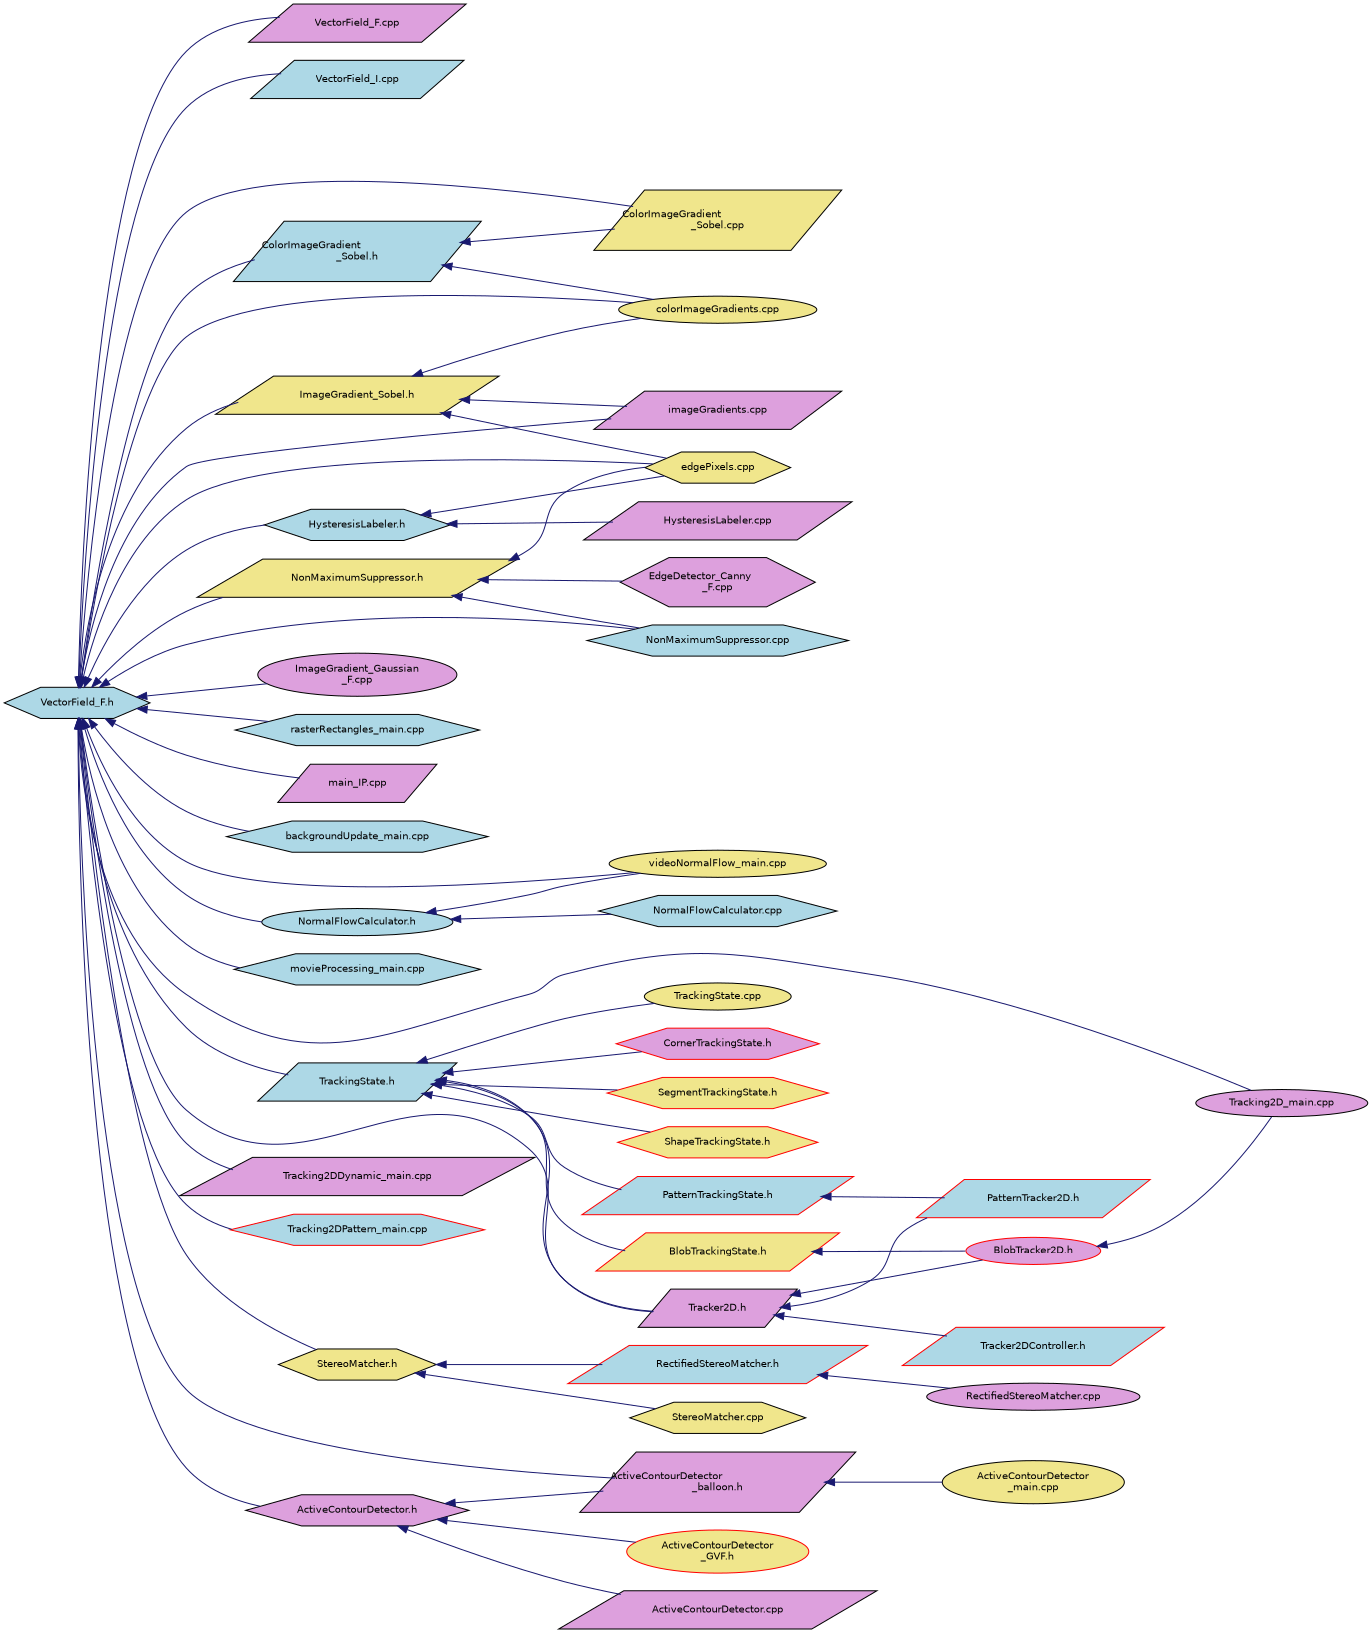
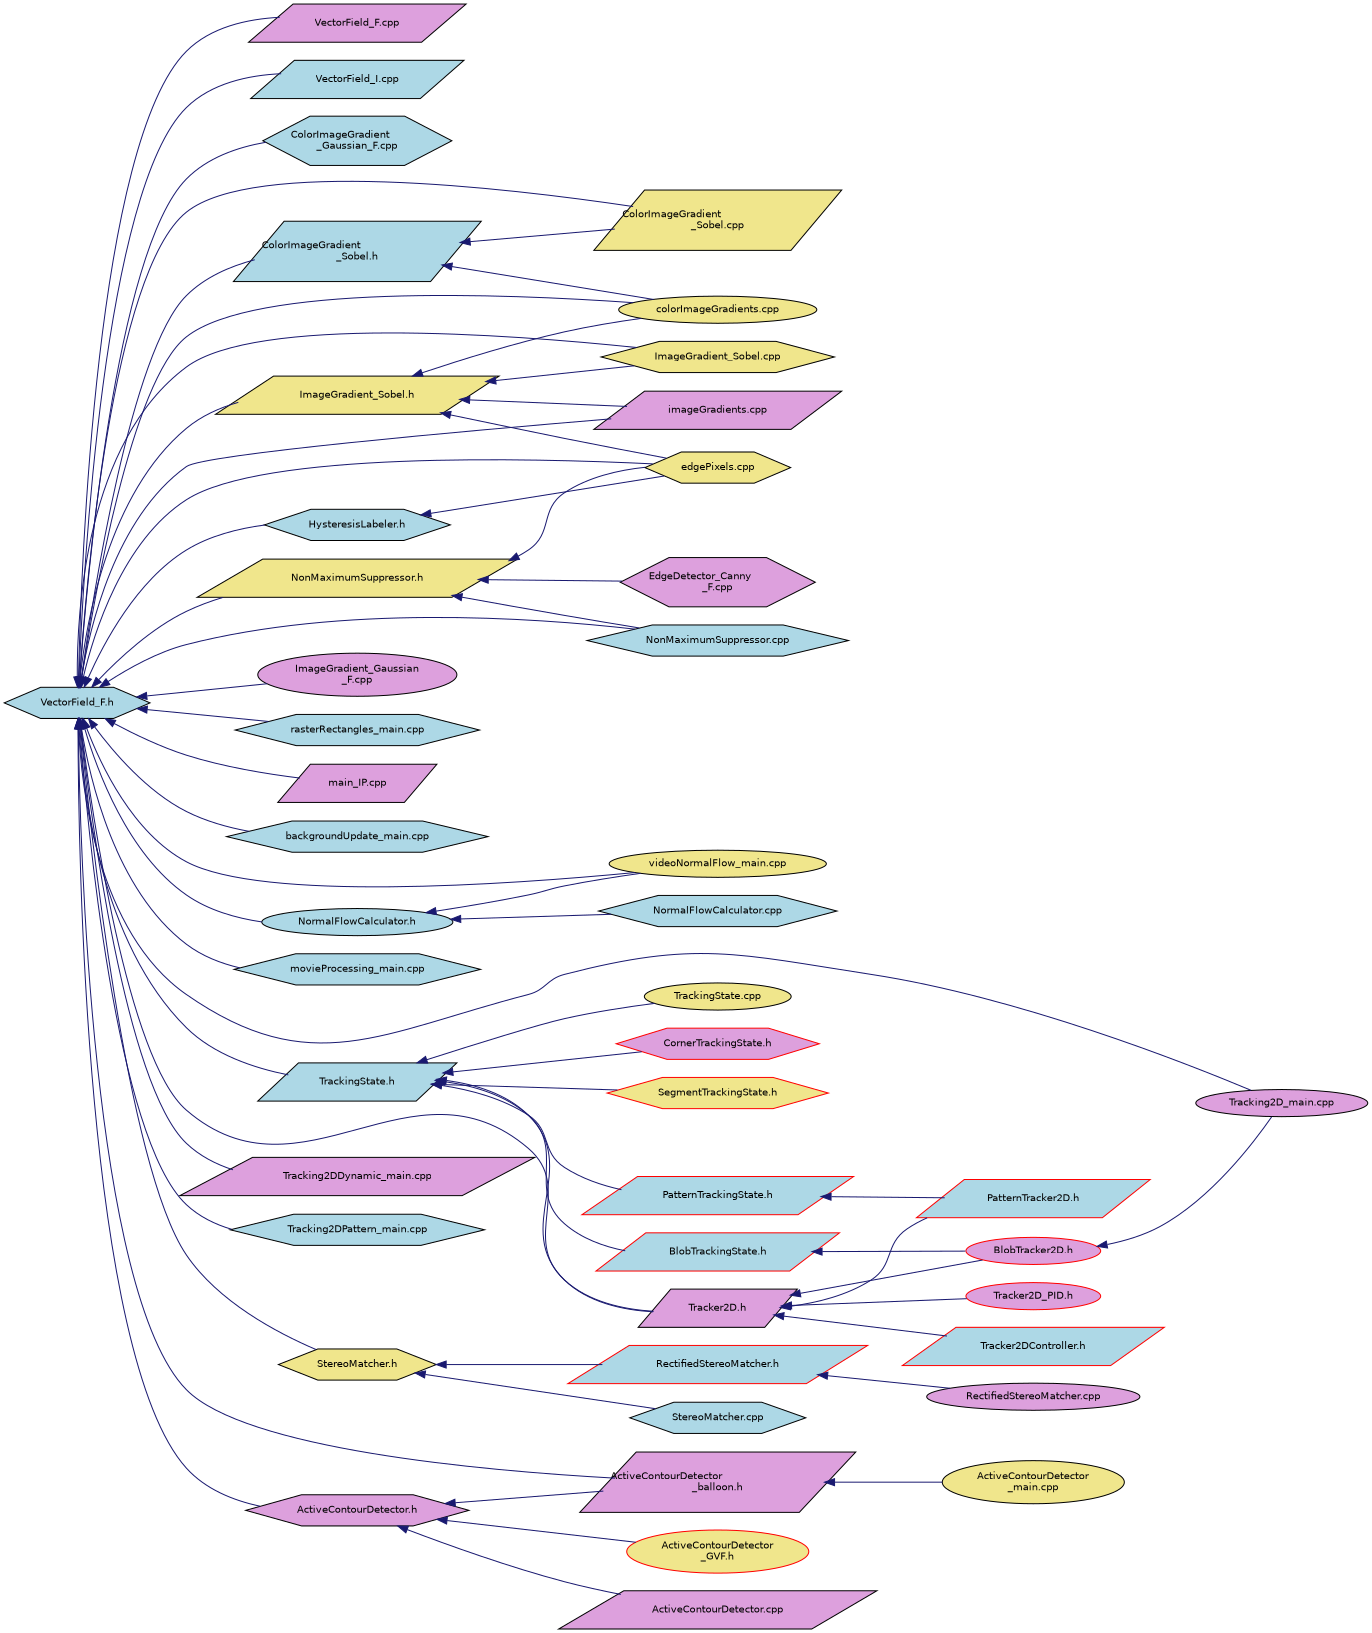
none -> (357, 141)
none -> (718, 357)
(718, 521) -> none
(718, 1142) -> none
(357, 1230) -> (357, 1230)
(718, 1252) -> (718, 1252)
none -> (1033, 1296)
(718, 1418) -> (718, 1418)
